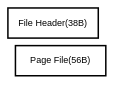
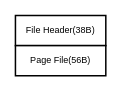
(53, 23) -> (60, 30)
